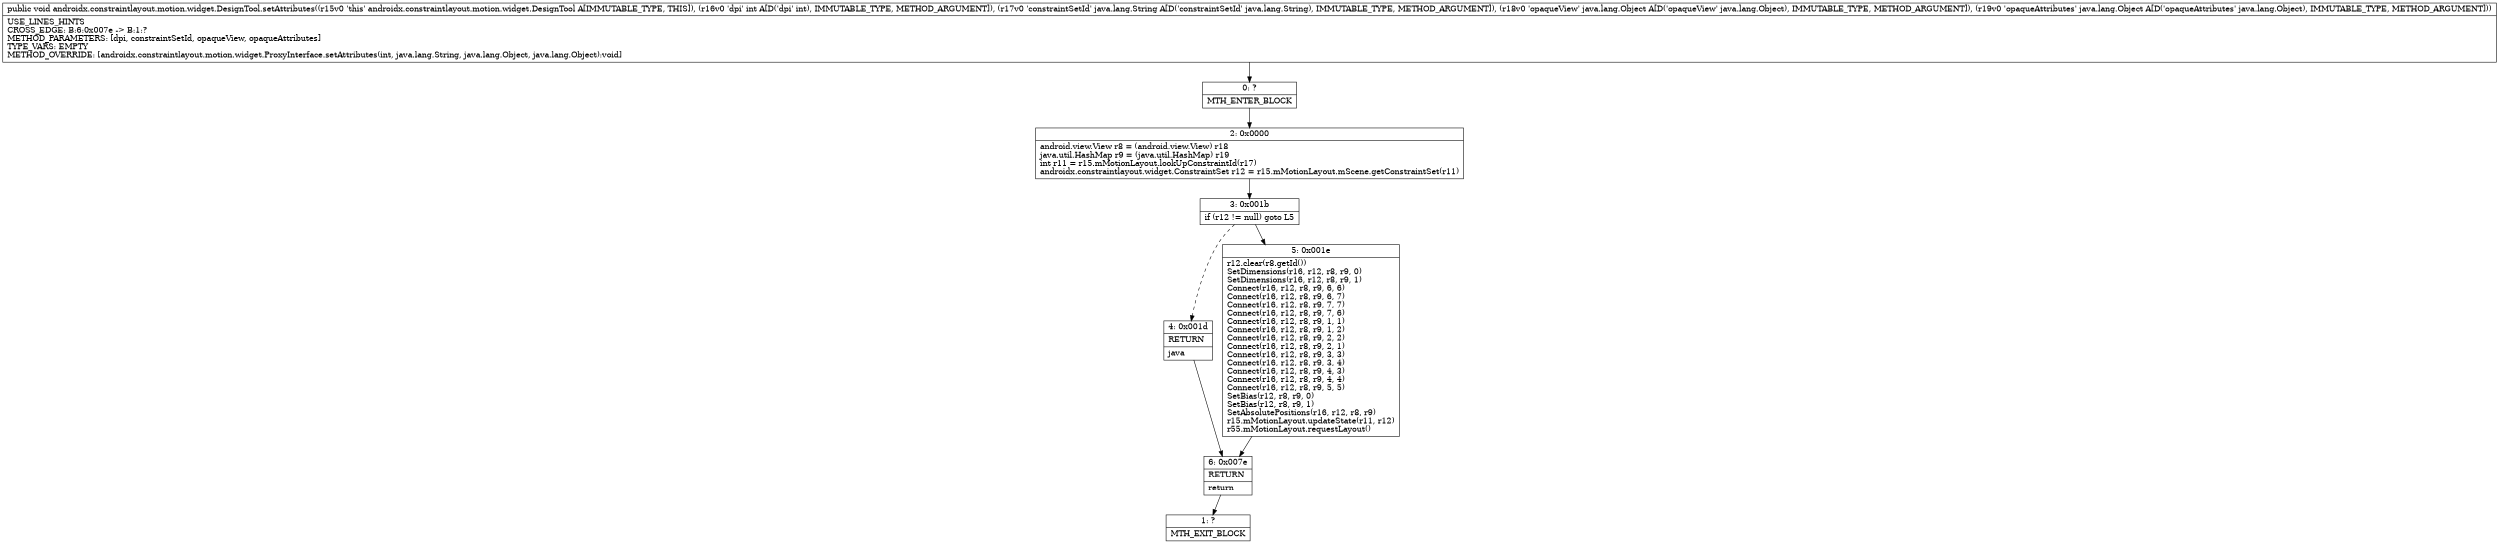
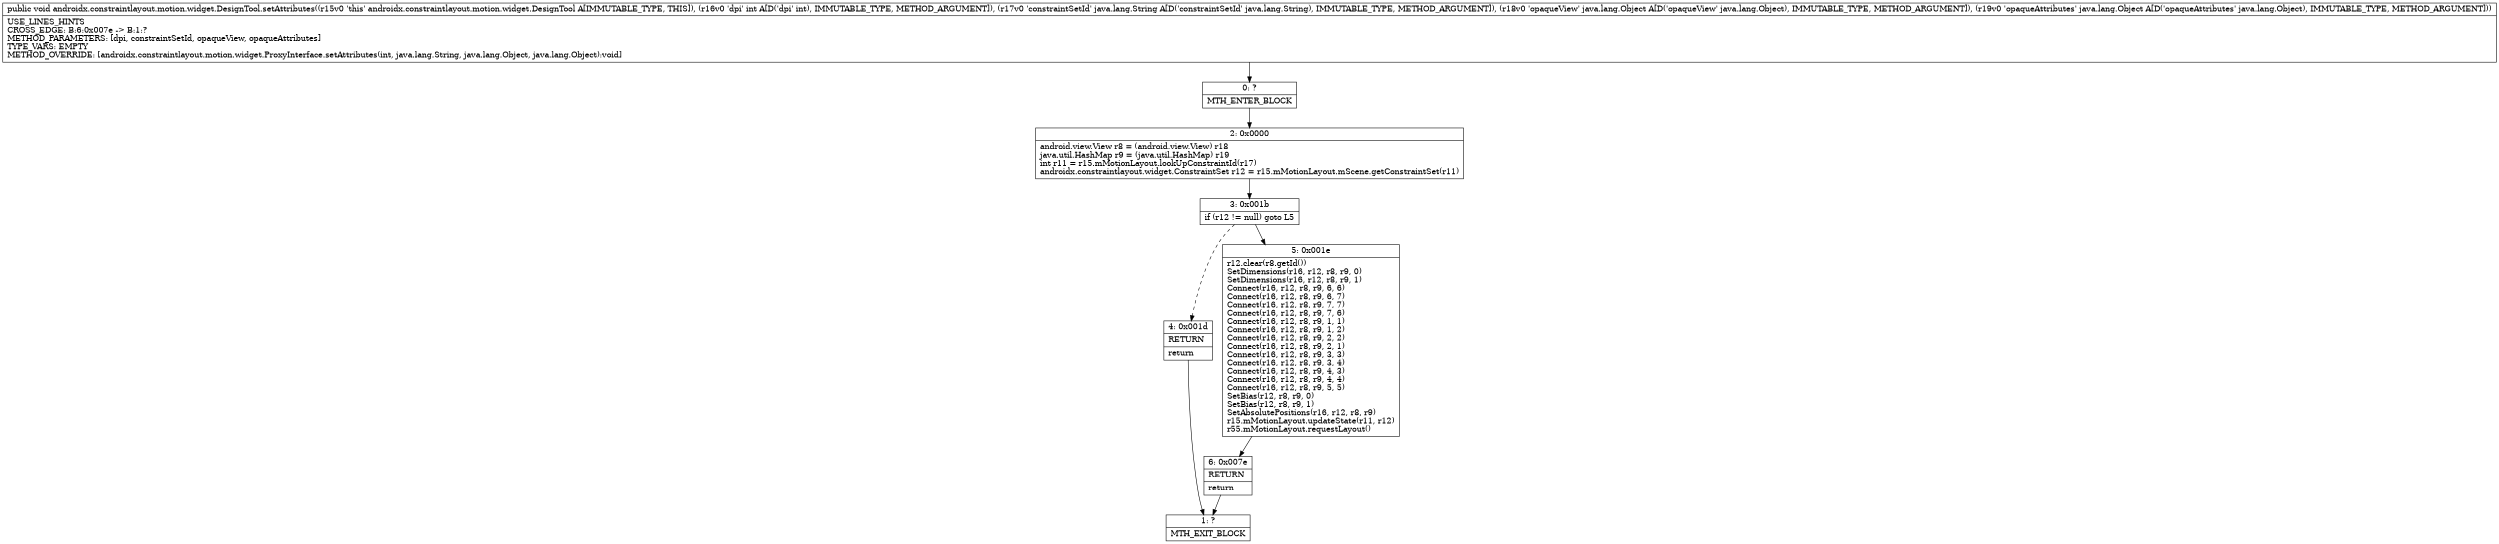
(1177, 353) -> (1181, 353)
(1207, 406) -> (1191, 435)
